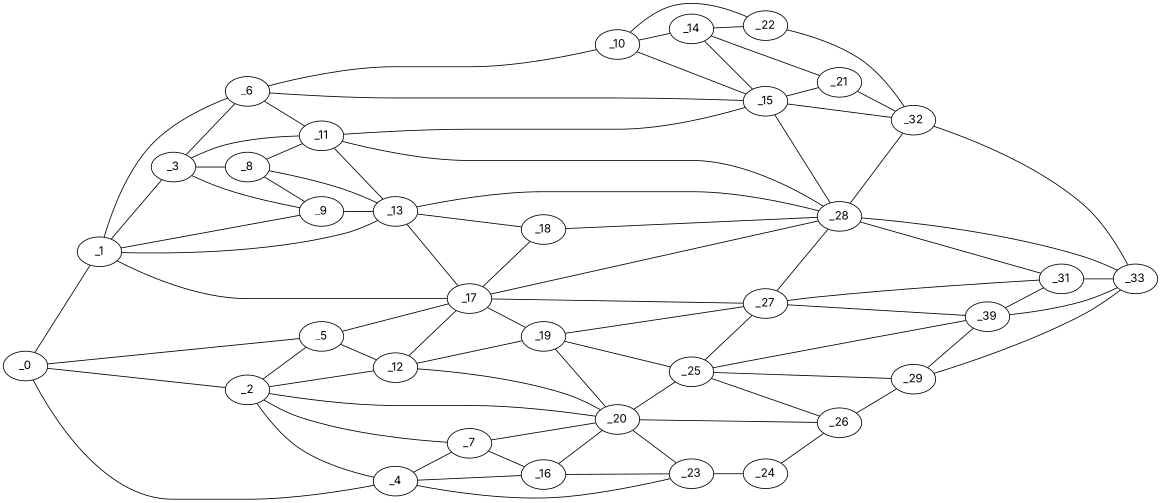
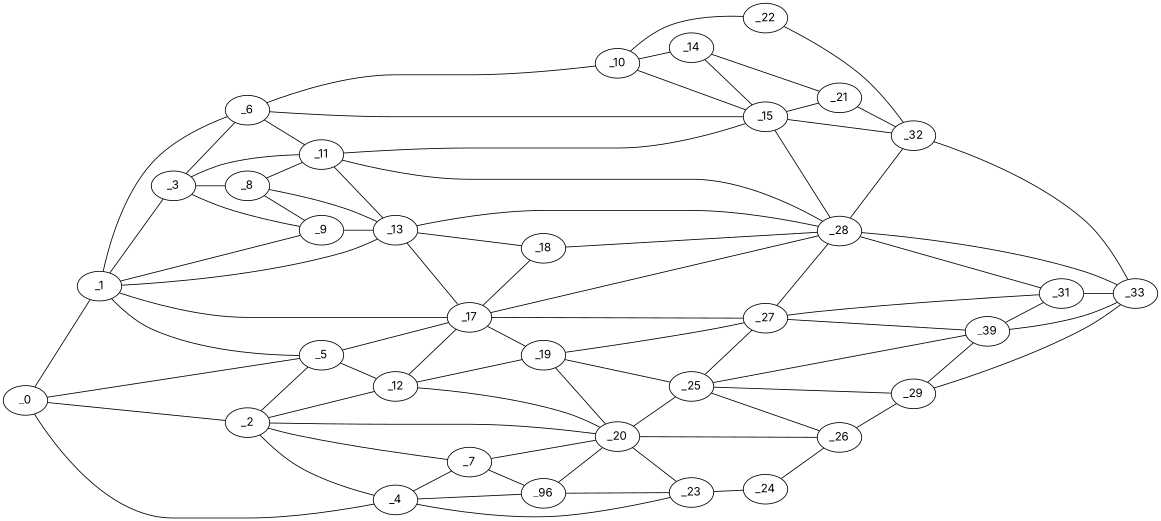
(729, 27) -> none
none -> (199, 344)
(543, 475) -> (543, 493)
